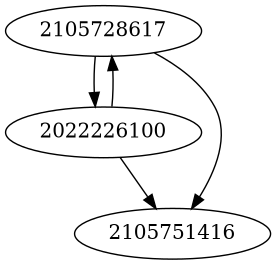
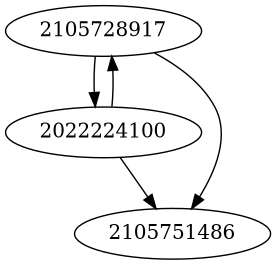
(104, 31) -> (104, 31)
(104, 132) -> (104, 132)
(173, 234) -> (173, 234)
